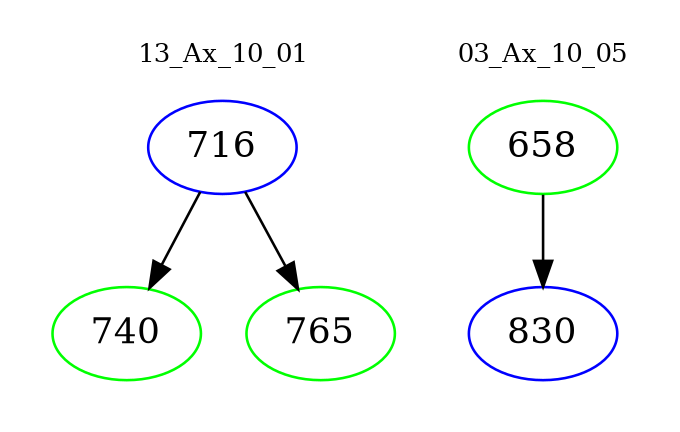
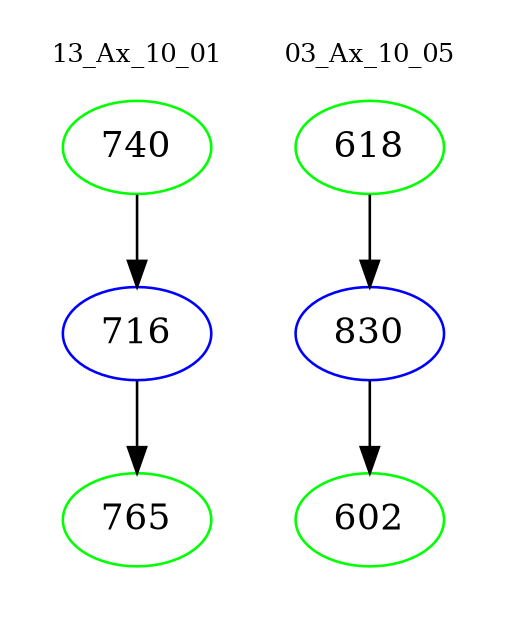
(543, 147) -> (370, 147)
(181, 228) -> (137, 228)
none -> (370, 520)
